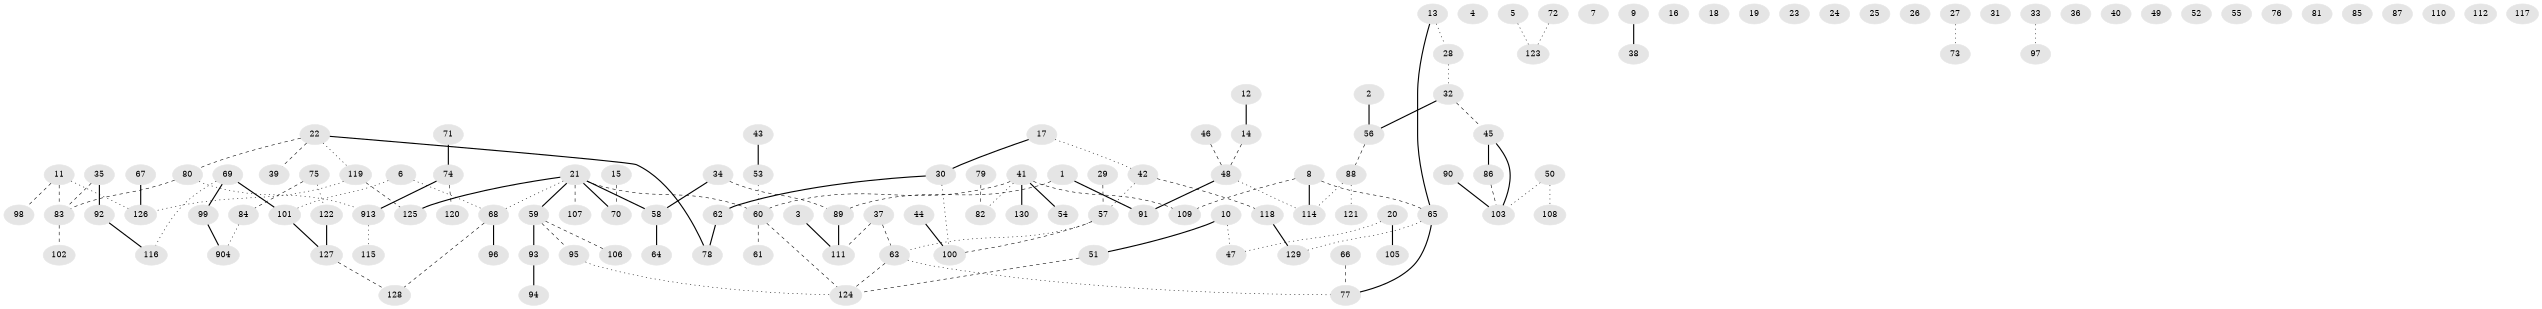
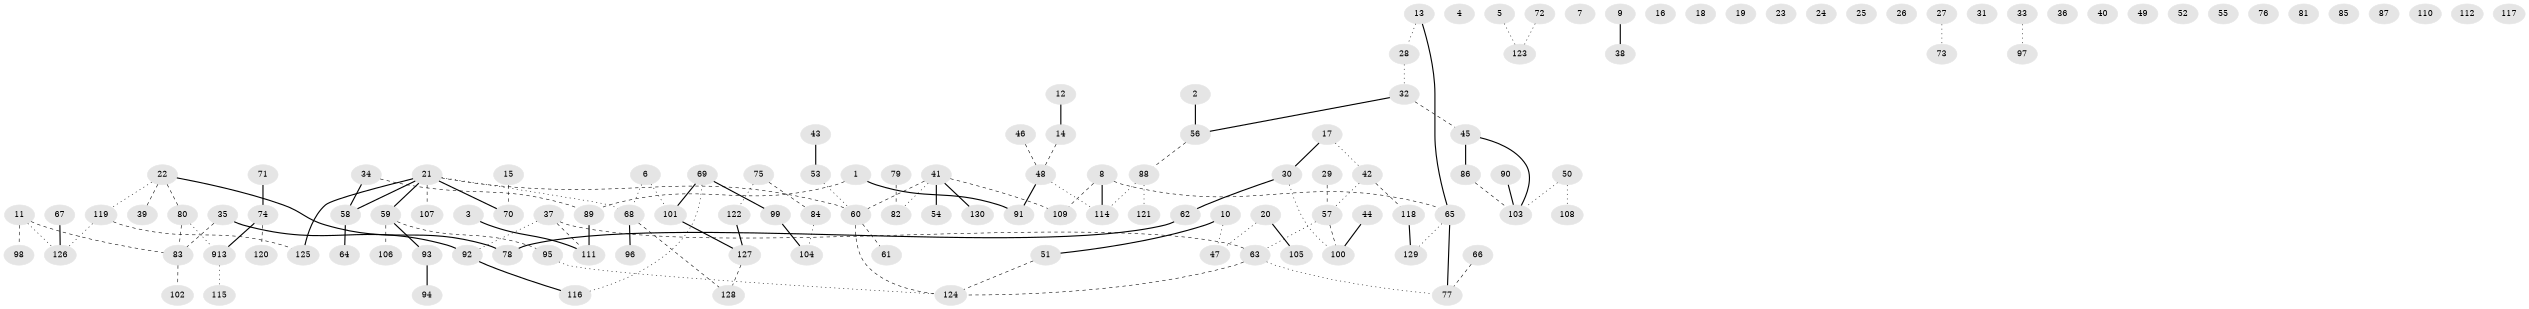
none -> (508, 235)
(223, 255) -> (807, 255)
